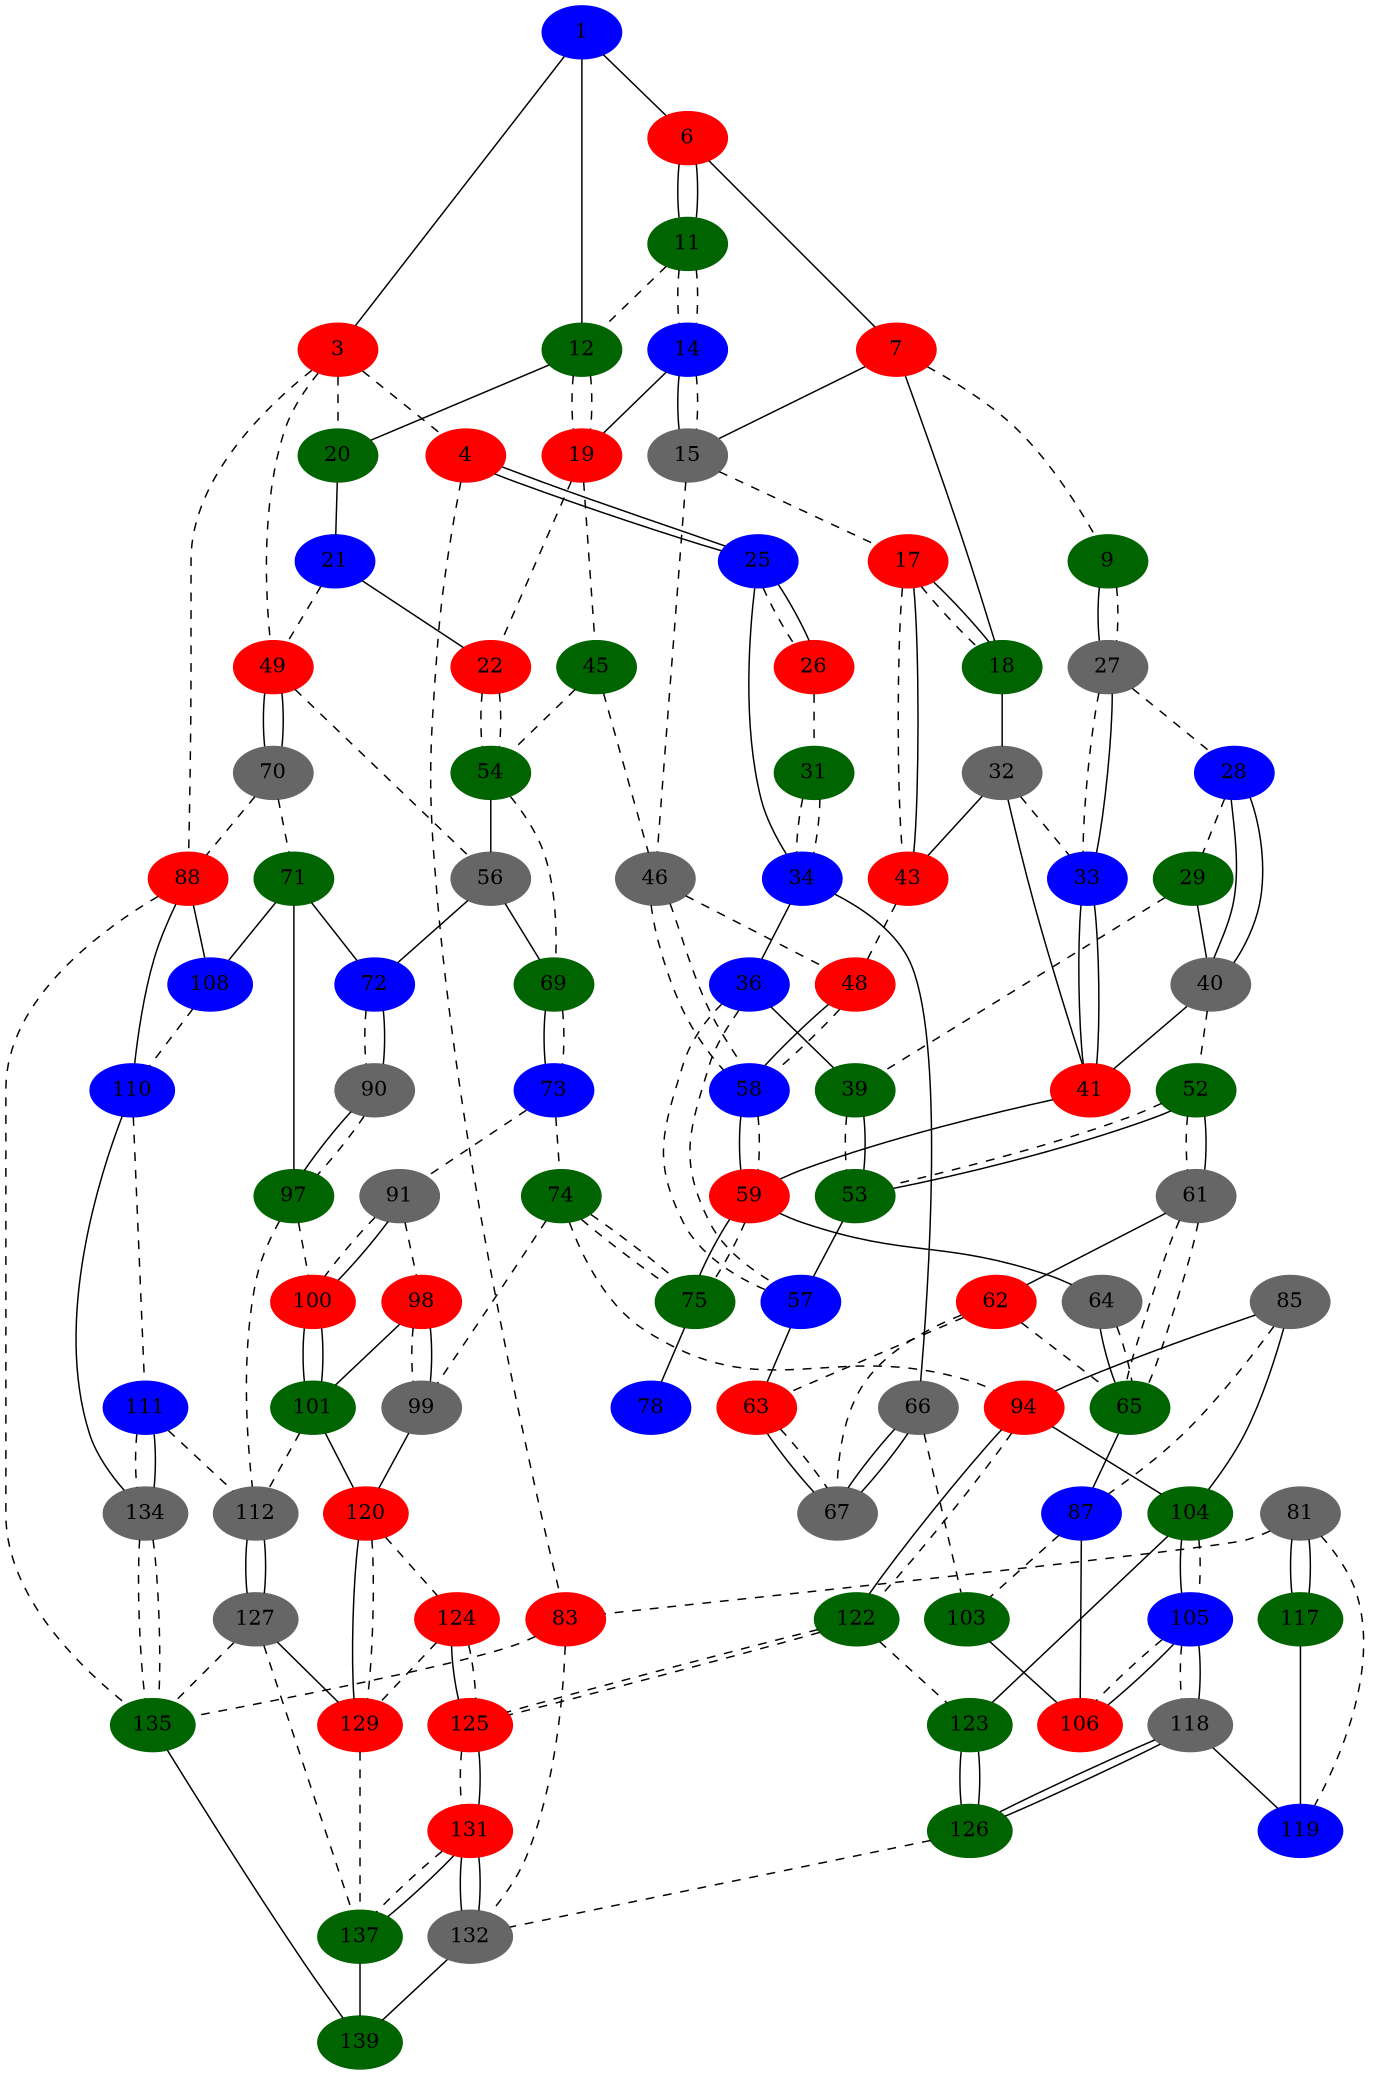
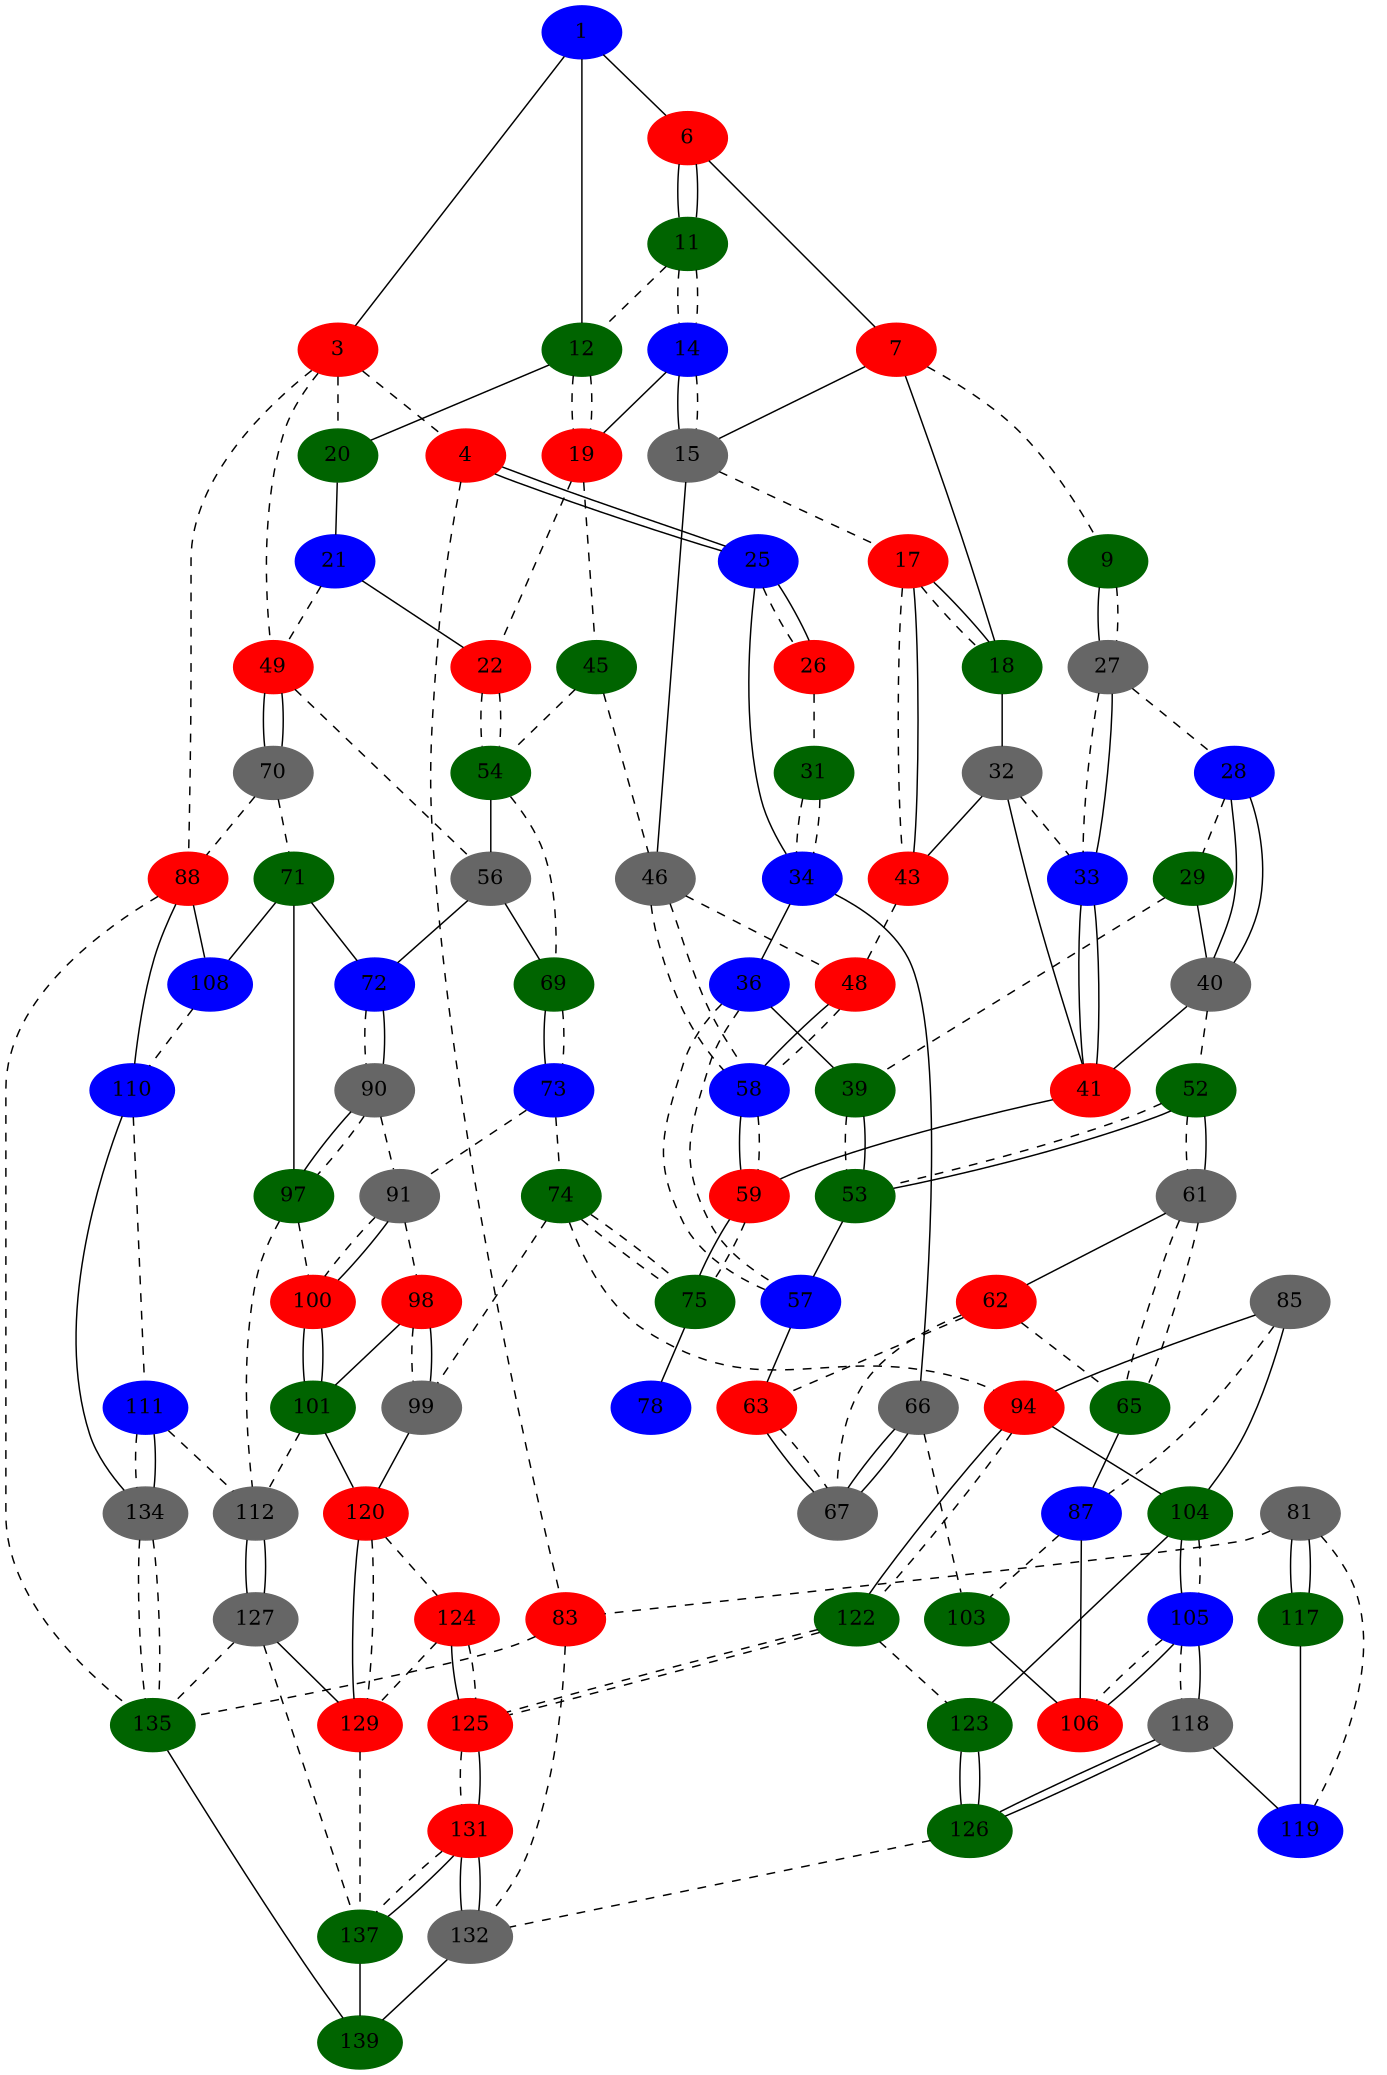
(672, 667) -> (672, 667)
none -> (387, 1143)
(1102, 1302) -> none
